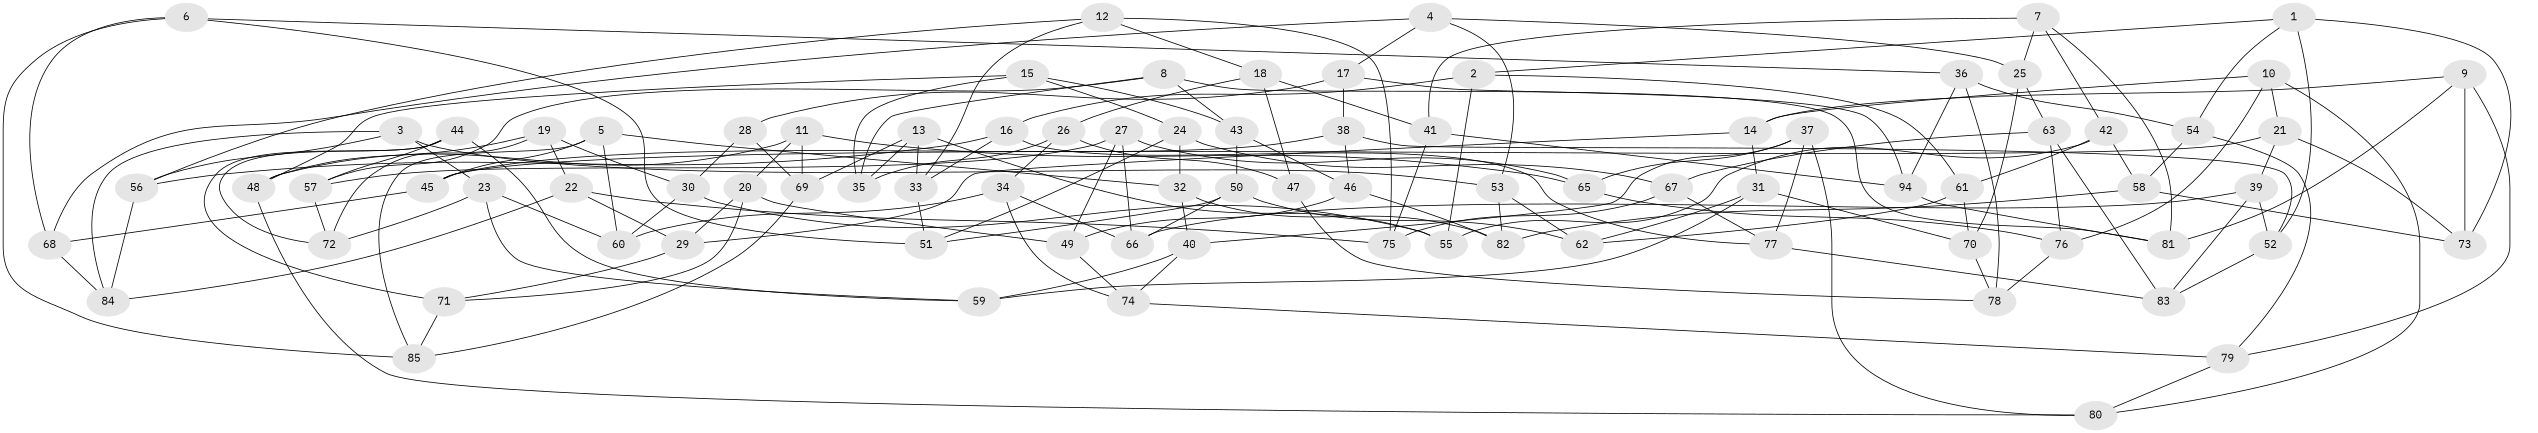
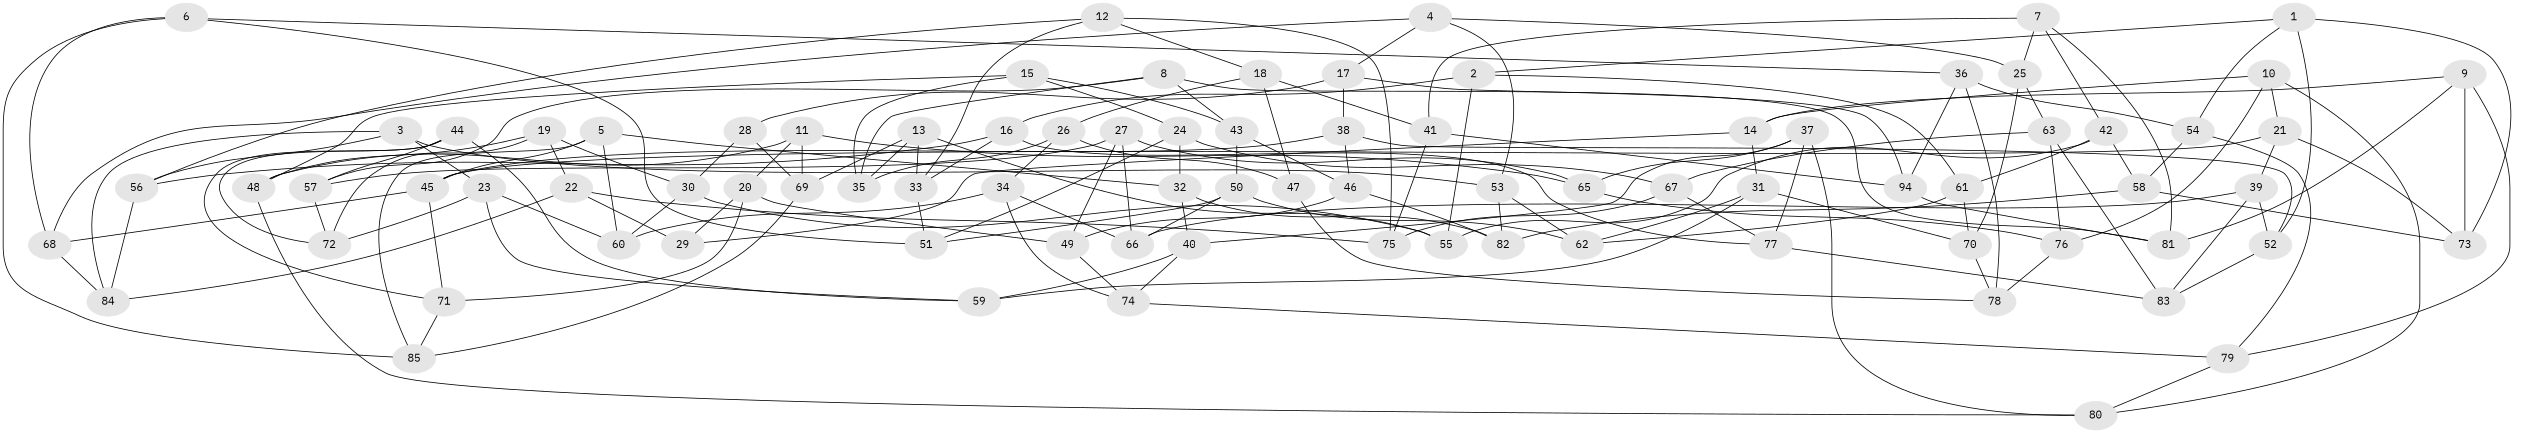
(566, 279) -> (436, 245)
